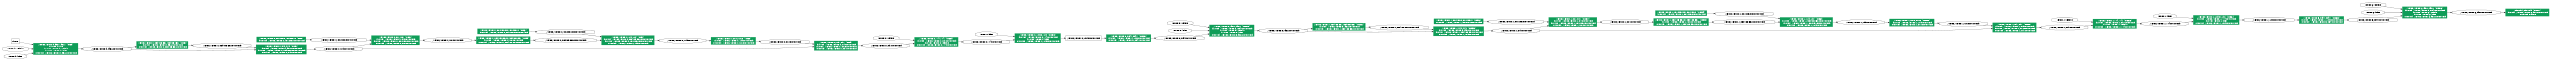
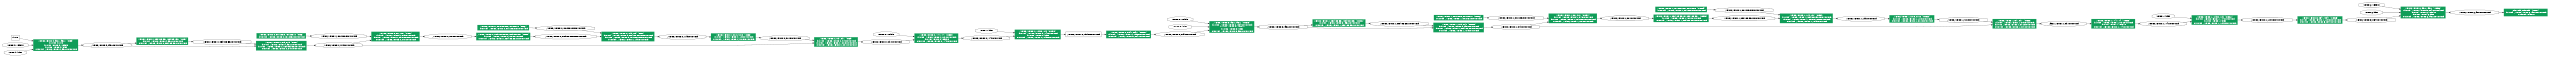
(2065, 20) -> none
(2065, 28) -> (2064, 24)
